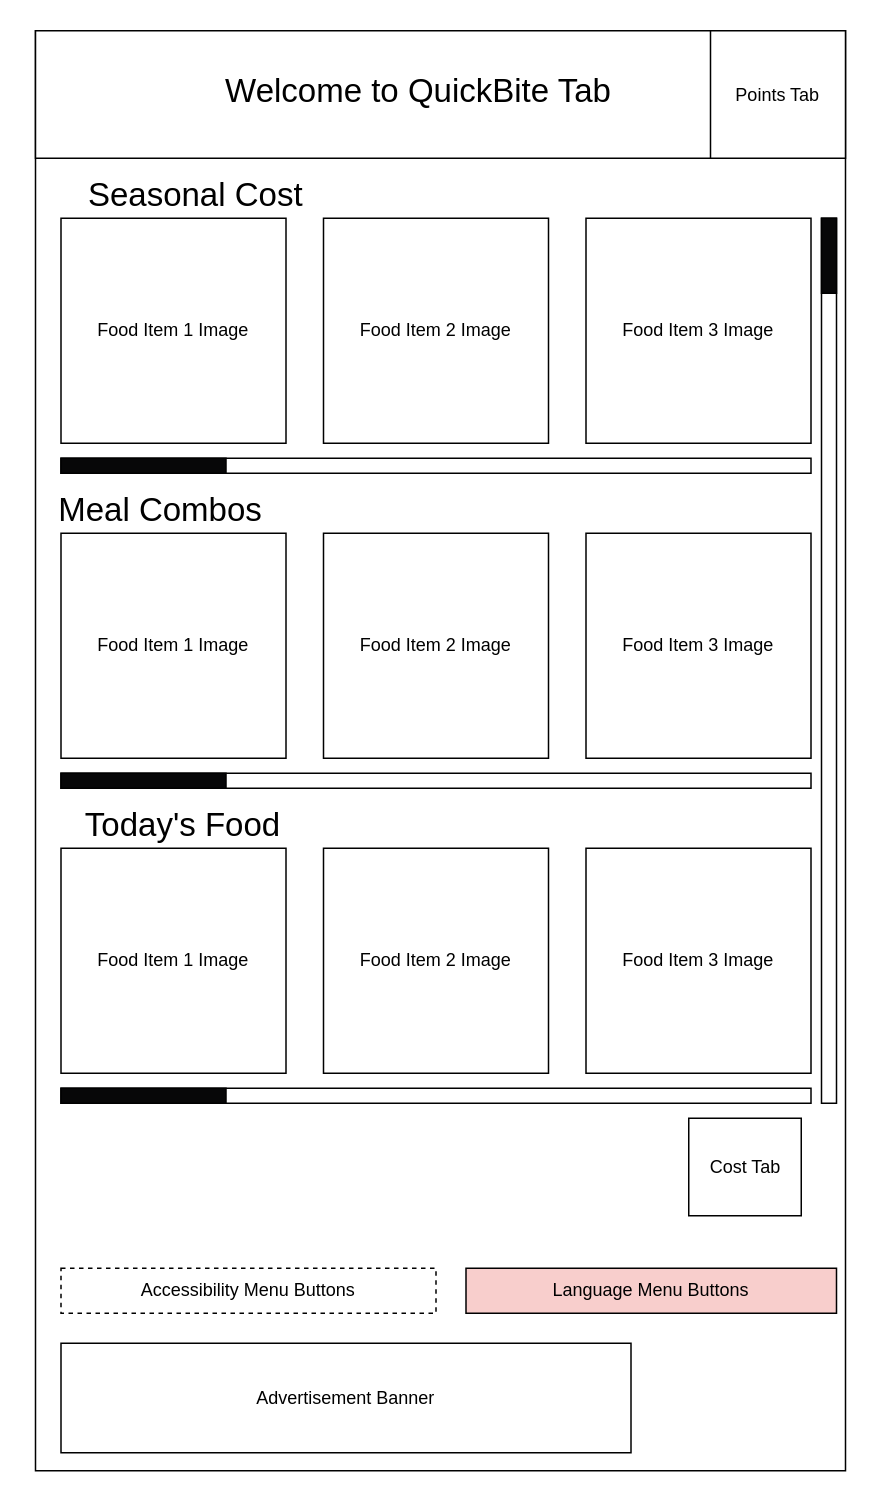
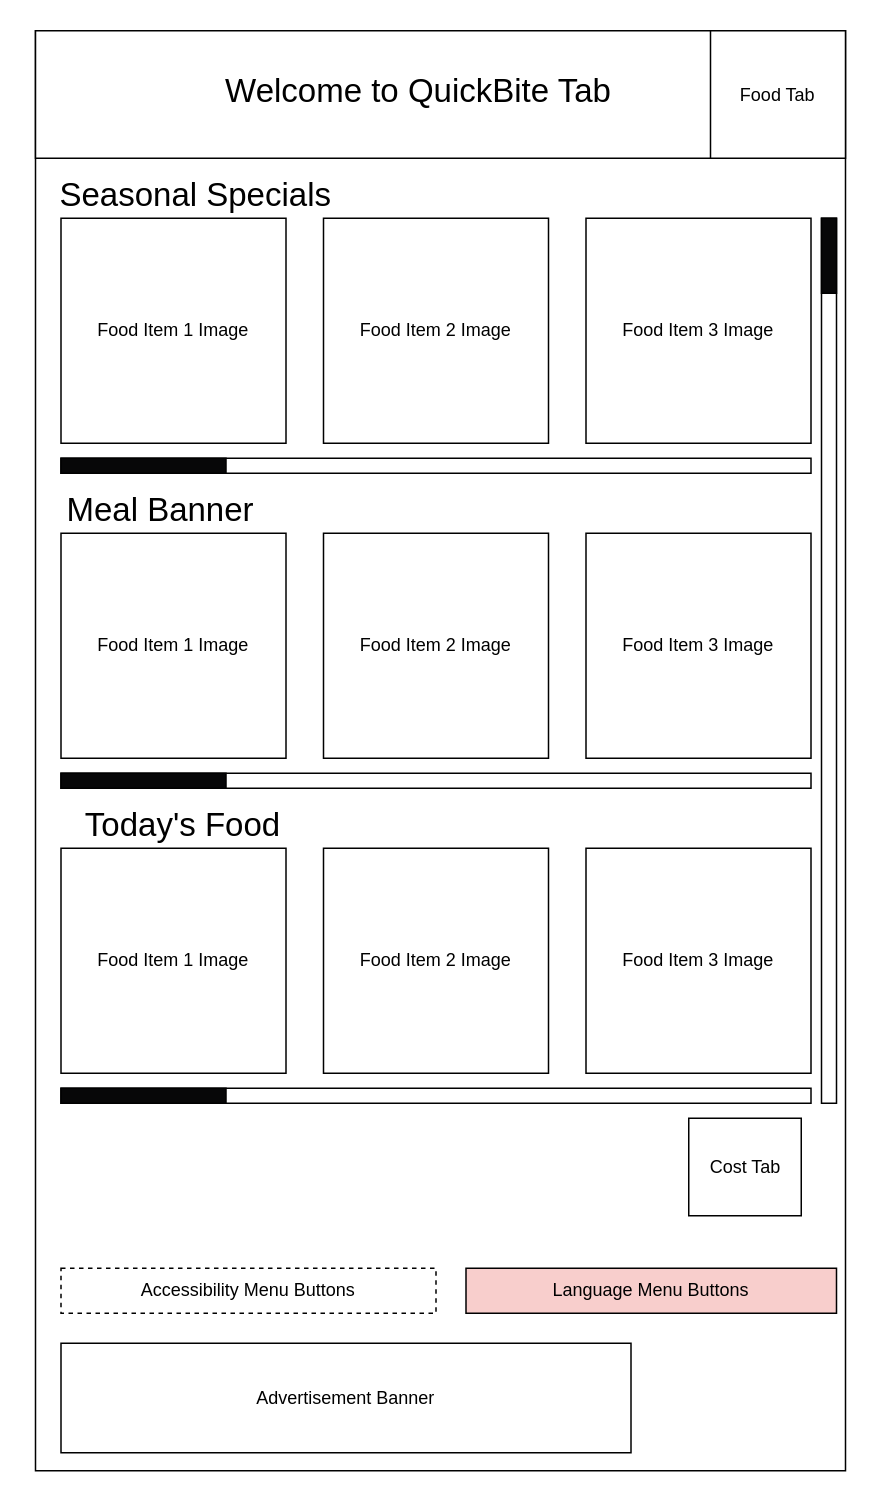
(778, 95) -> (778, 95)
(196, 196) -> (196, 196)
(161, 511) -> (161, 511)
